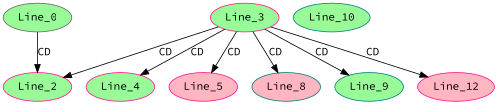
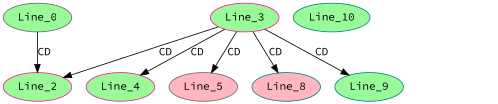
(203, 87) -> (203, 87)
(456, 87) -> none
